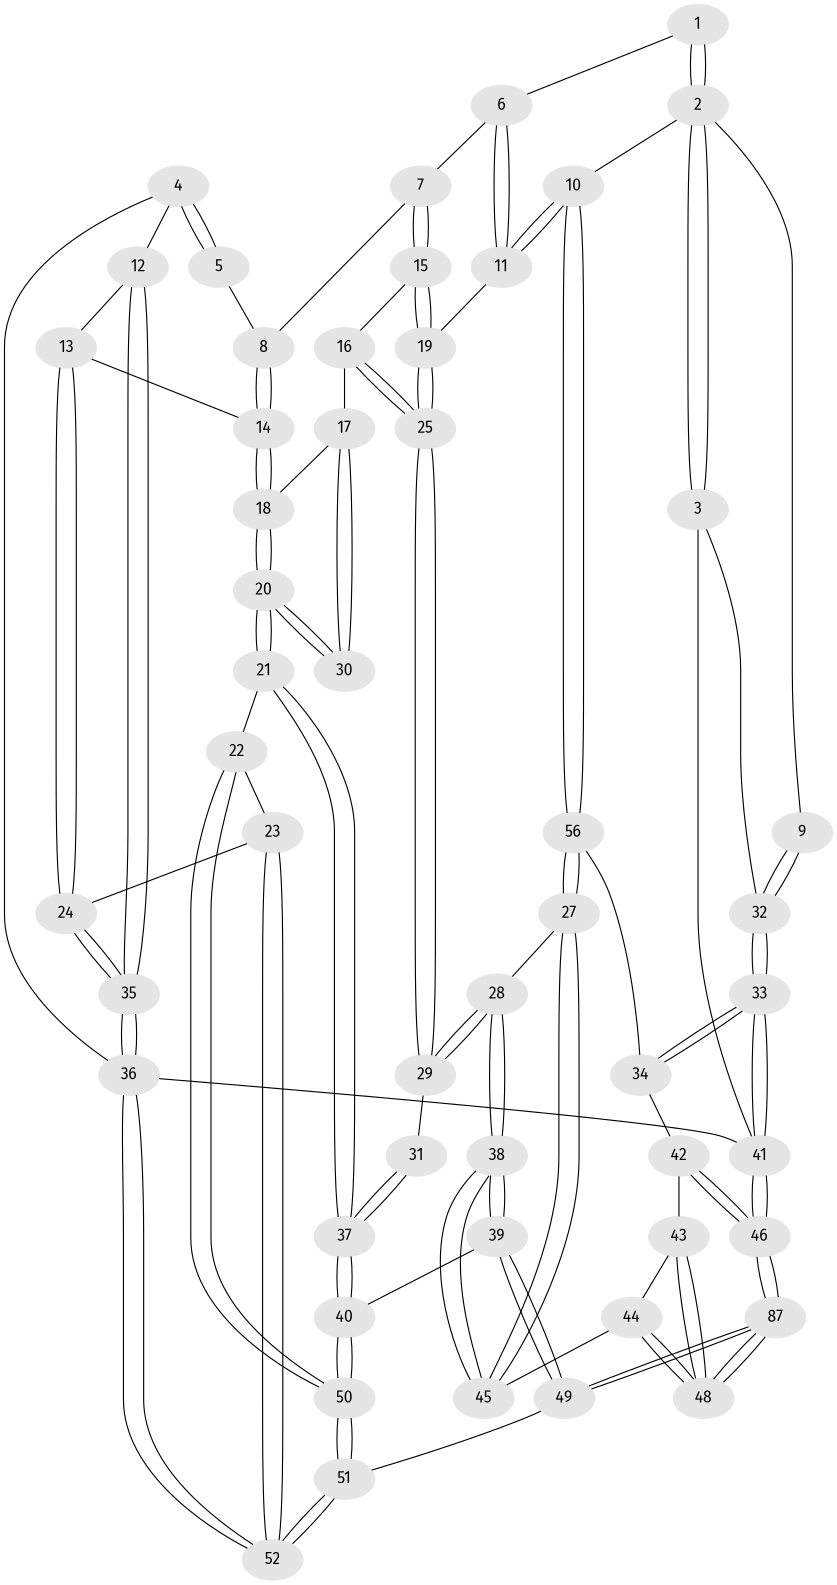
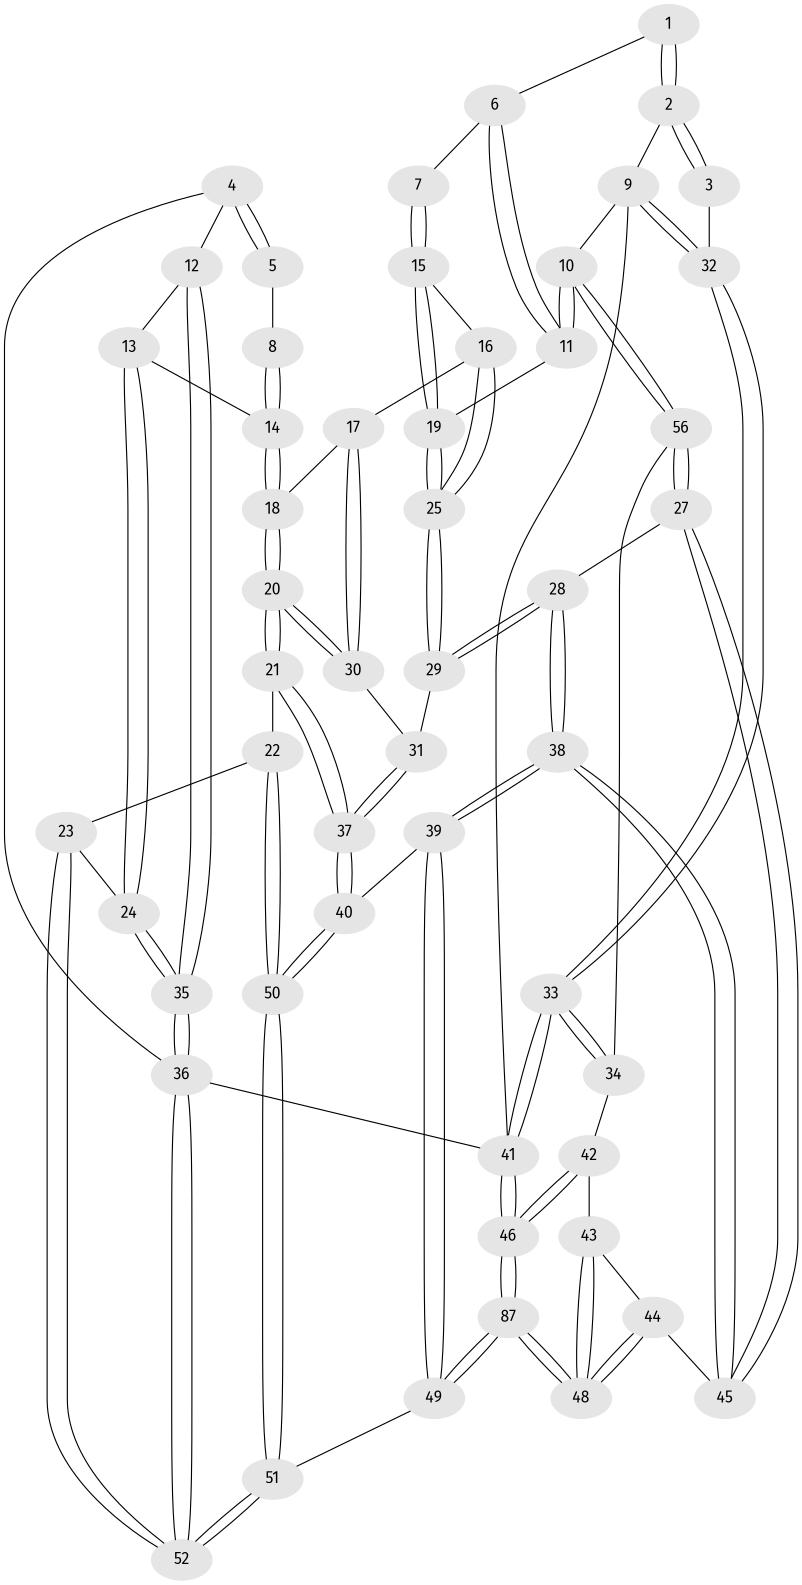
(636, 146) -> (598, 227)
(342, 267) -> none
none -> (385, 712)
(698, 837) -> (497, 659)
